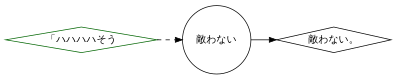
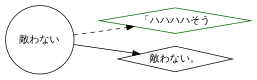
(166, 40) -> (100, 31)
